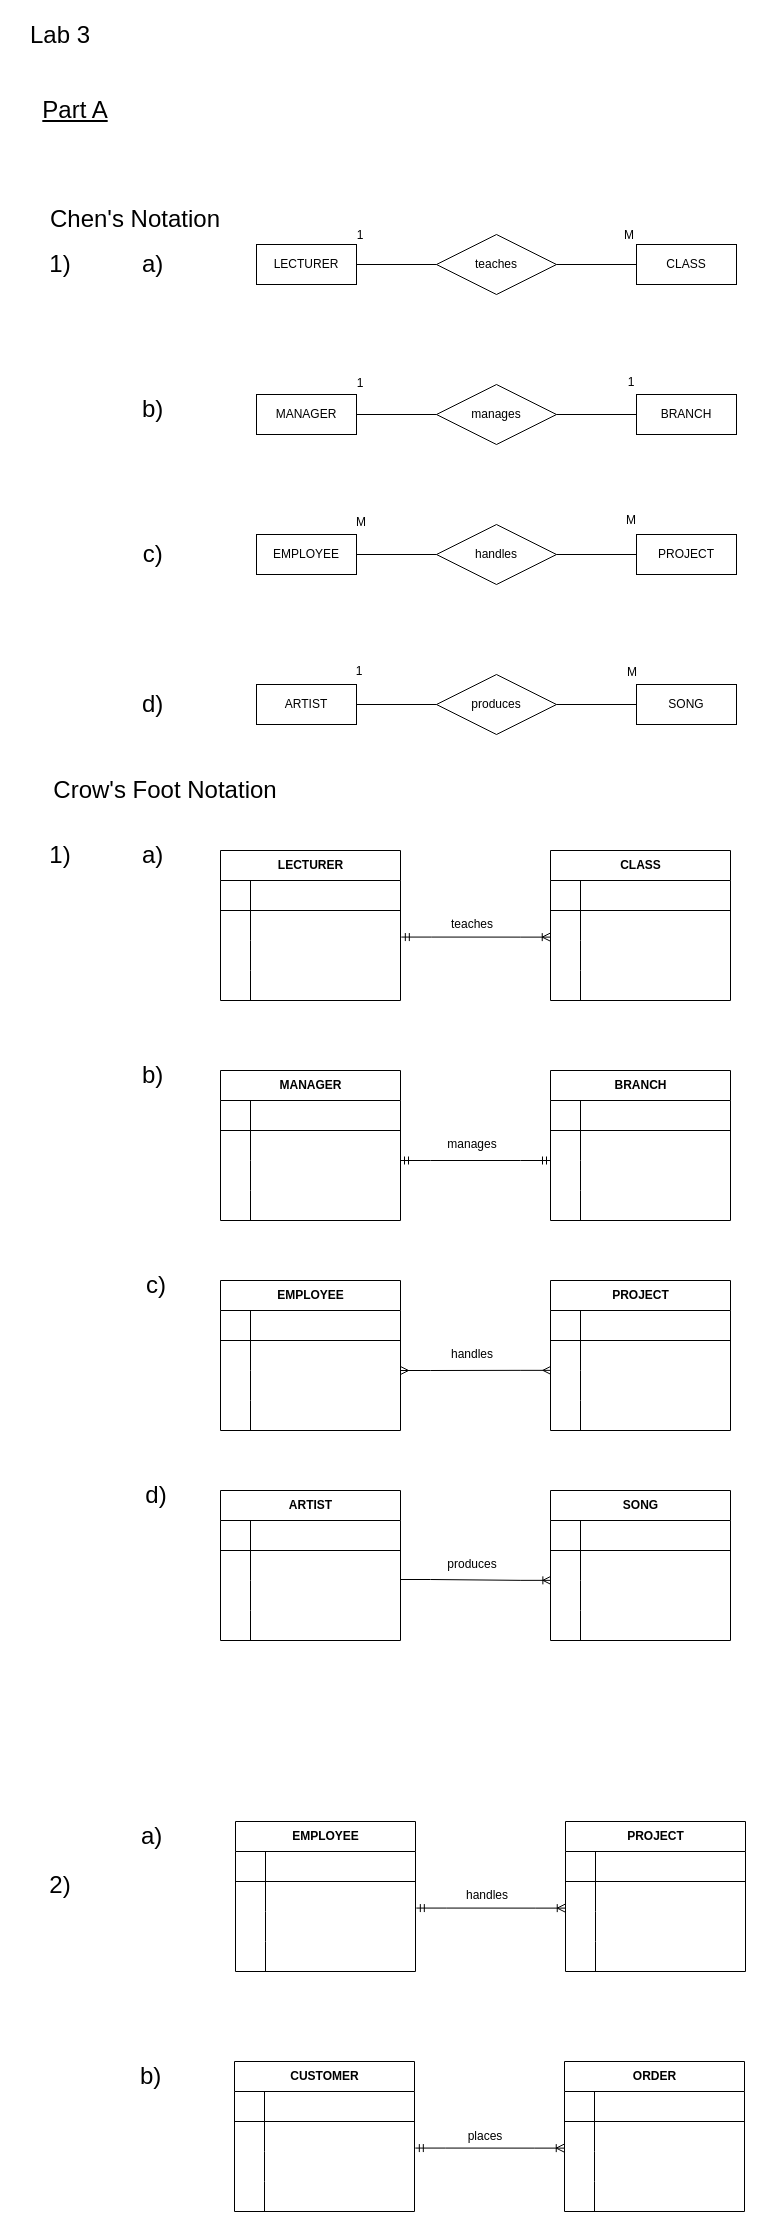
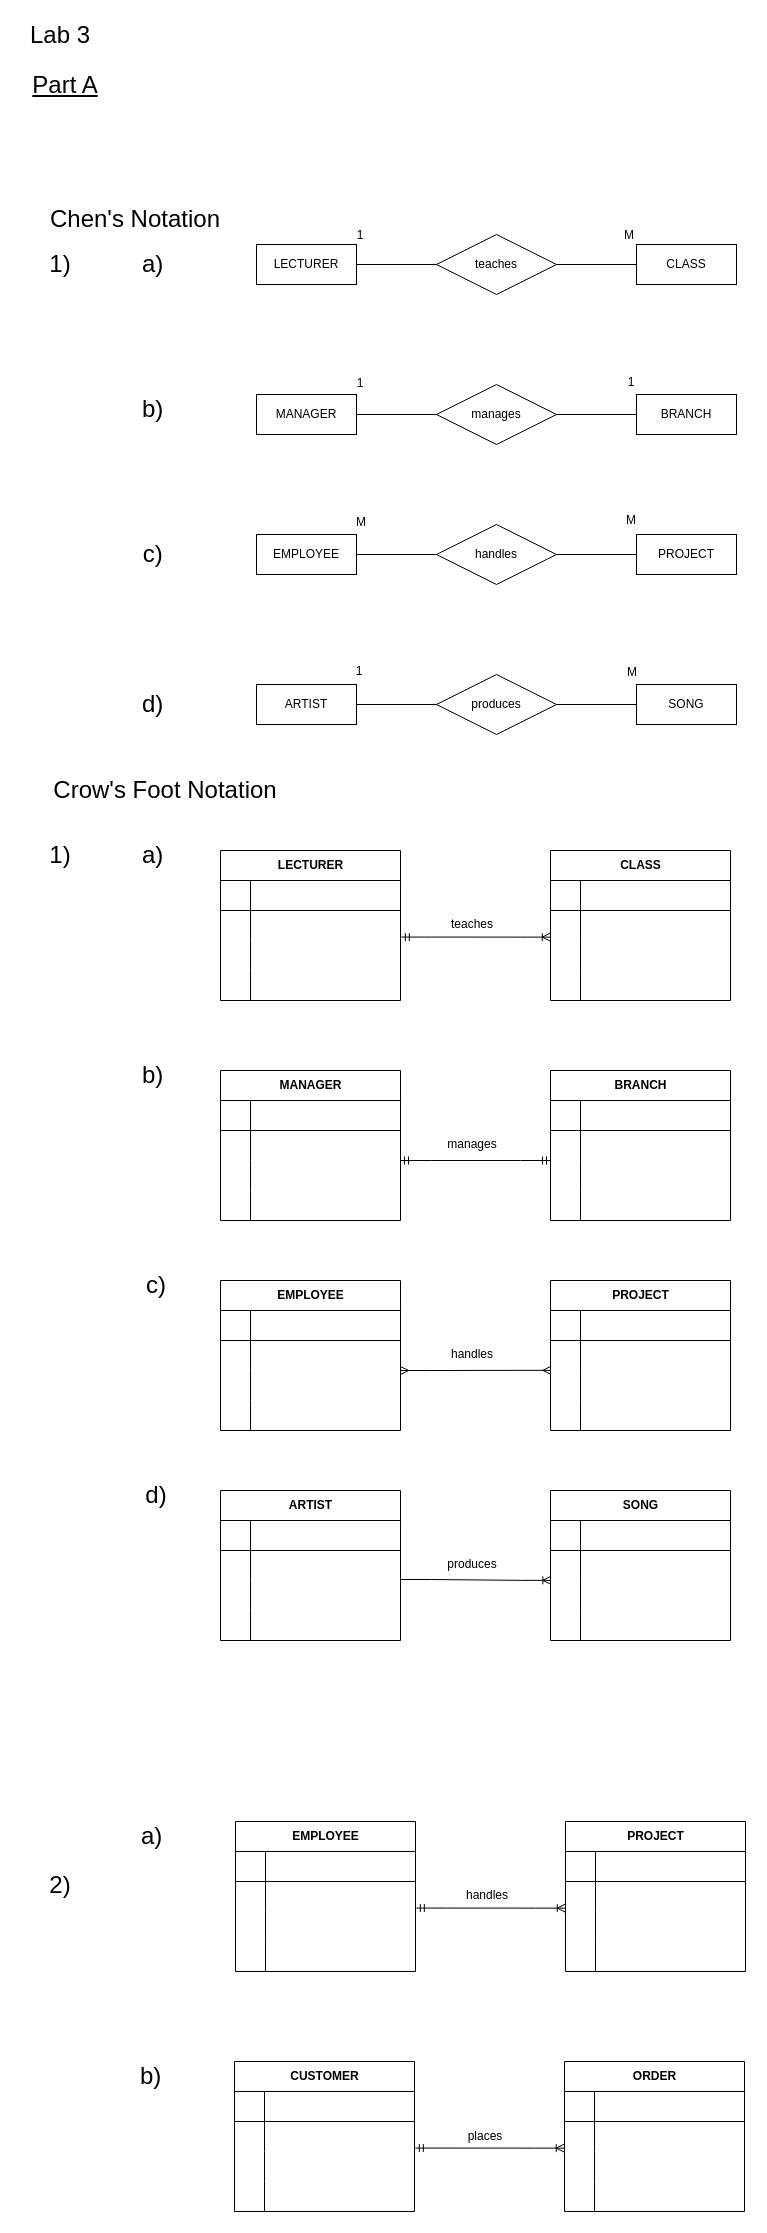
(76, 111) -> (66, 86)
